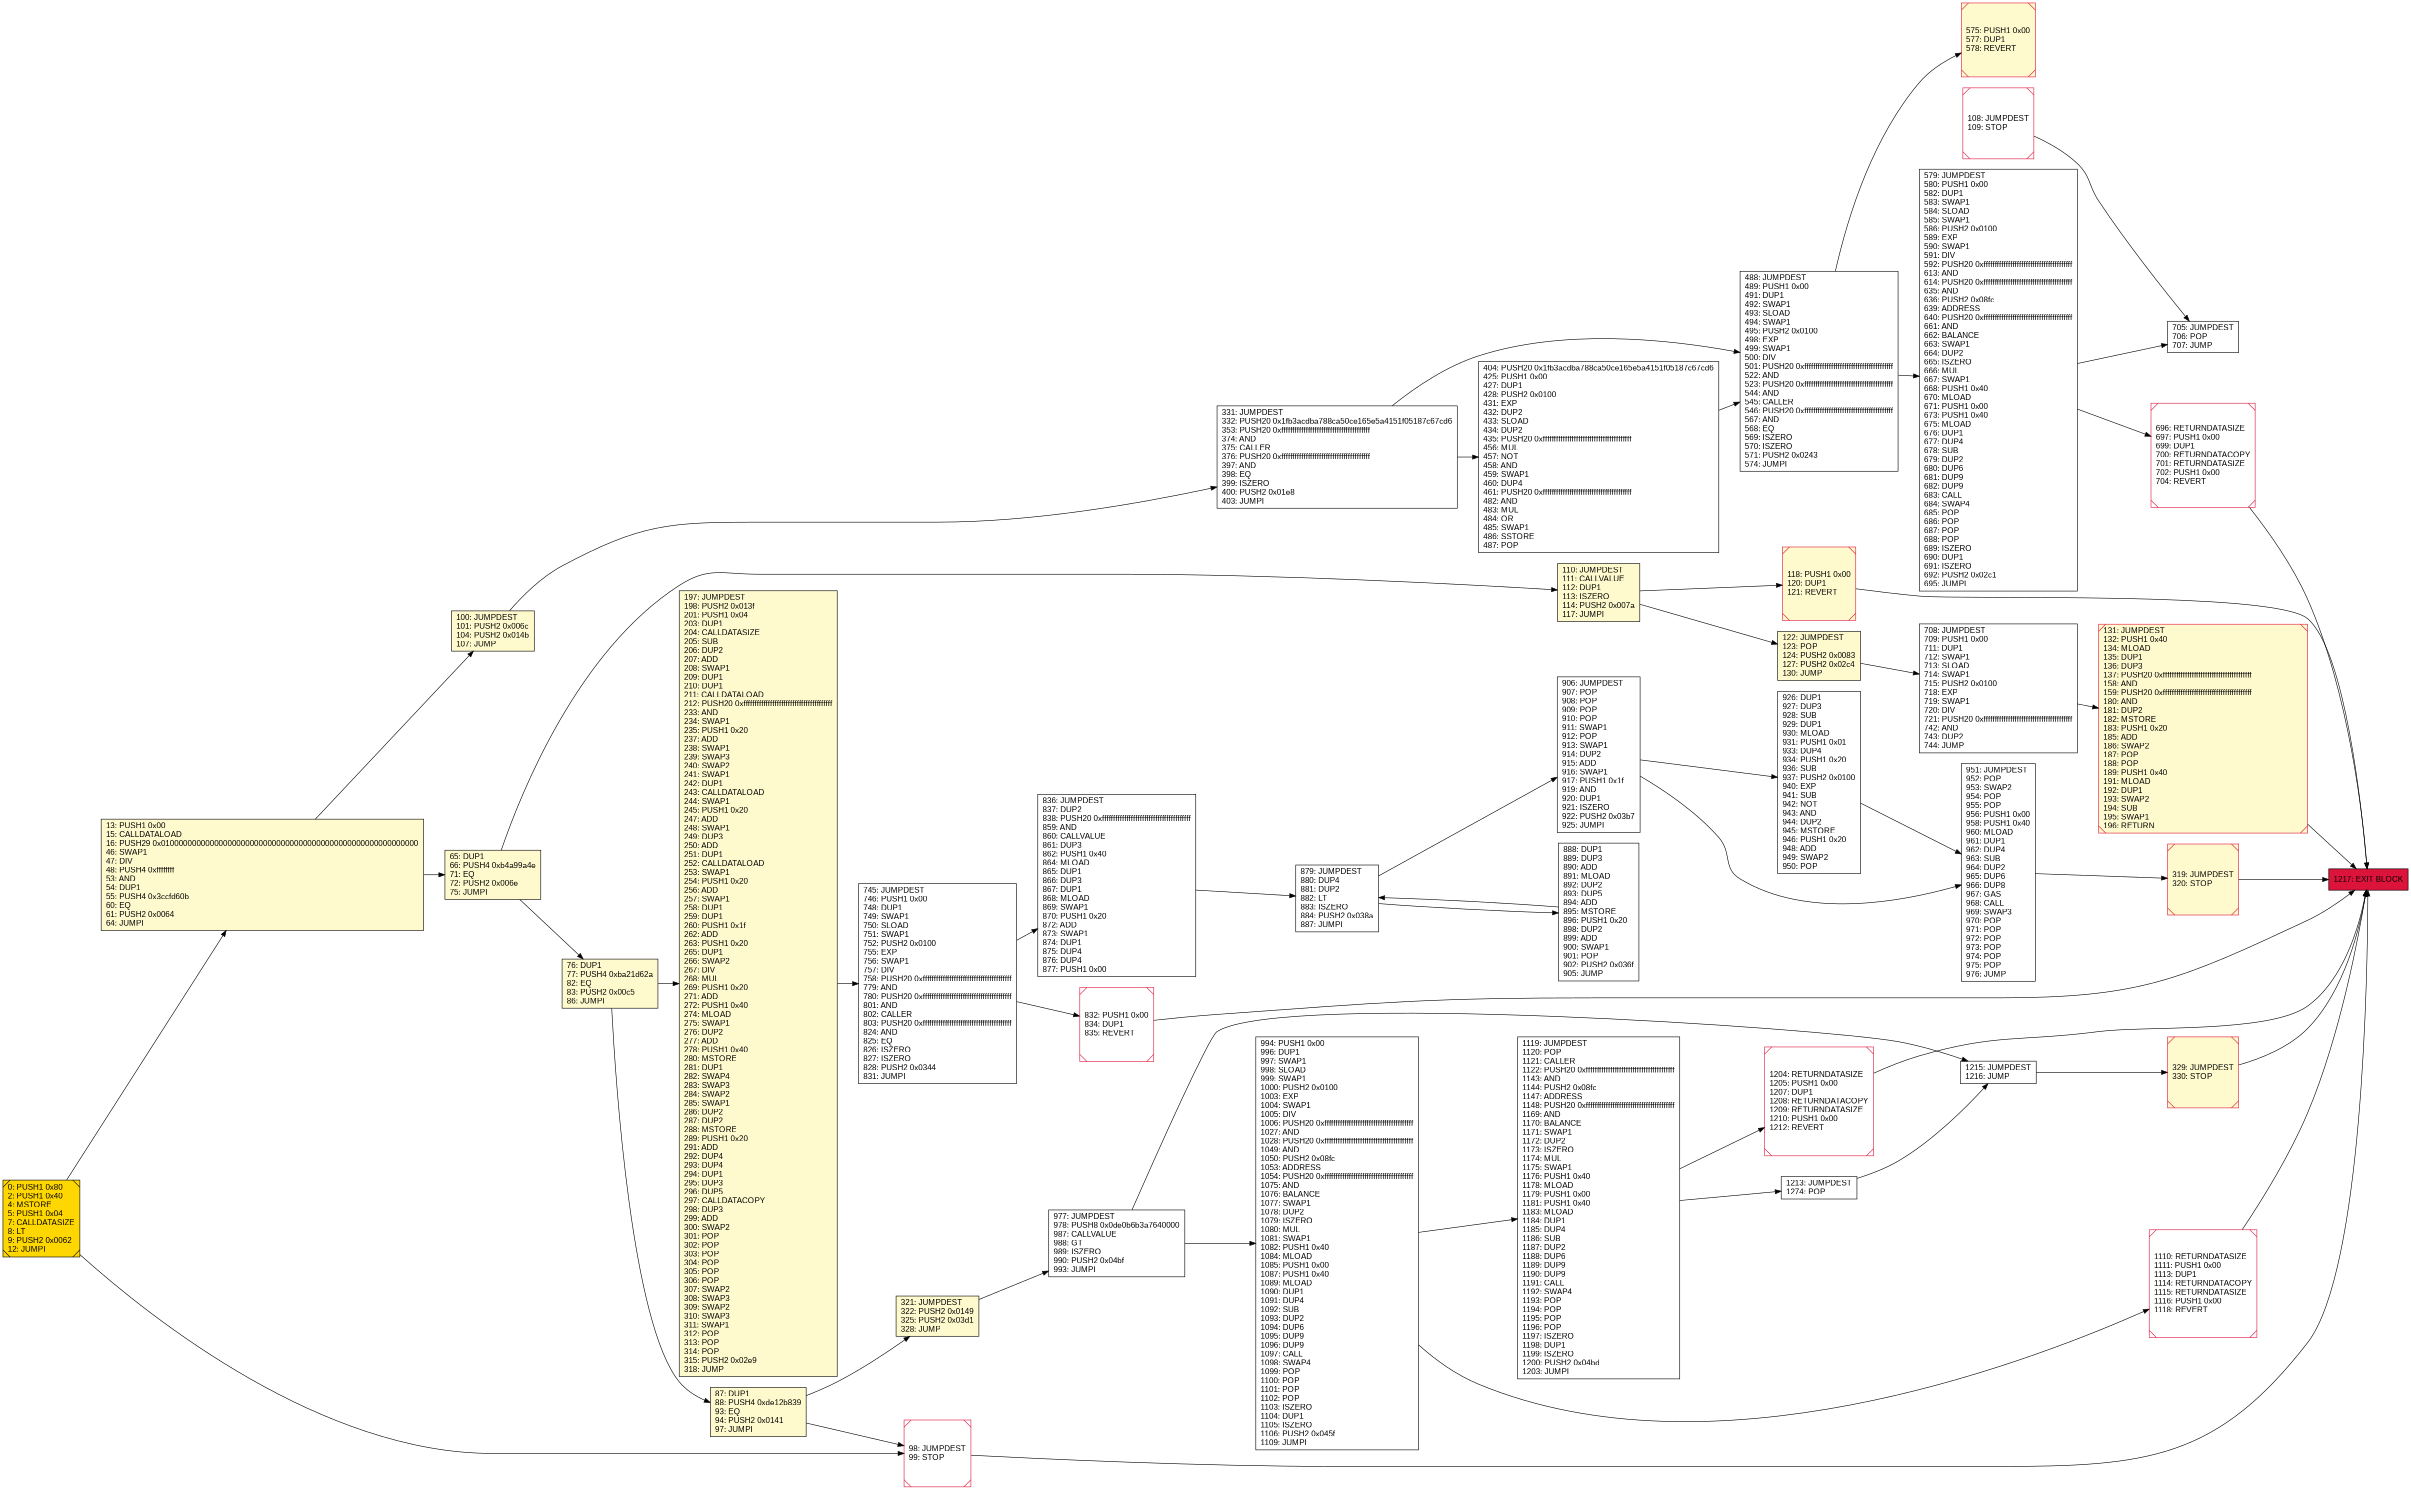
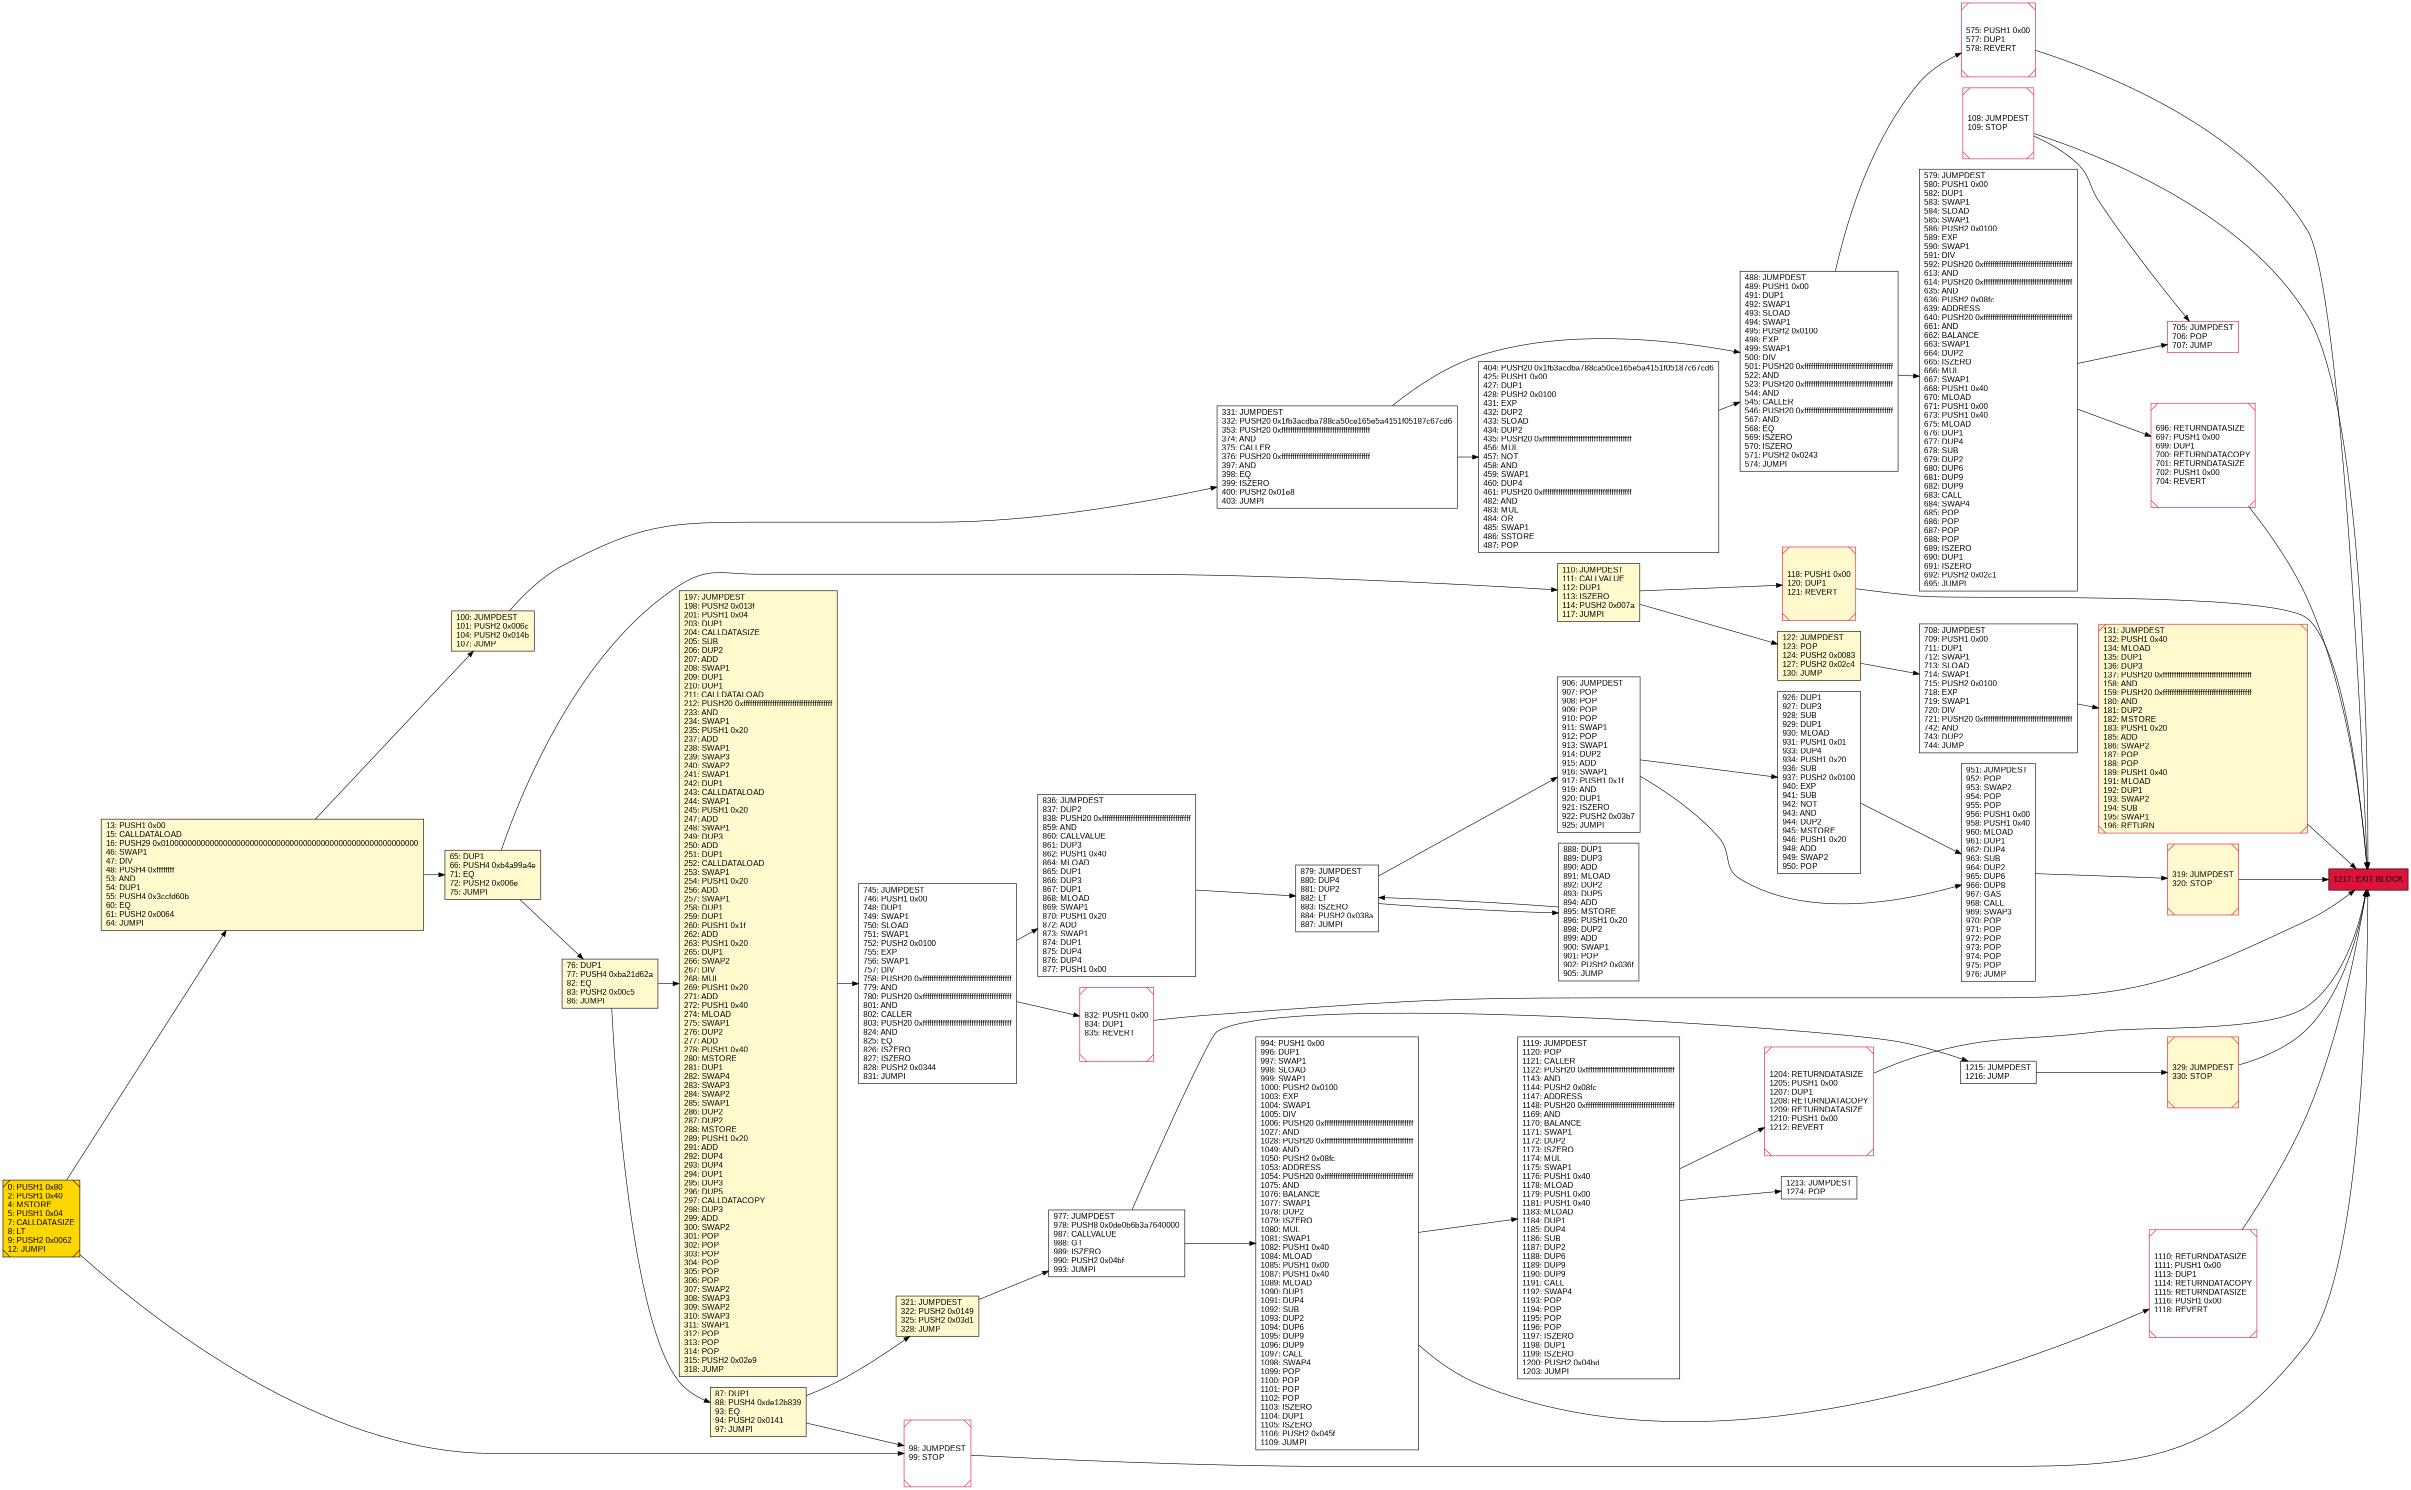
(1998, 40) -> (1998, 40)
(2203, 337) -> (2203, 337)
none -> (2330, 377)
none -> (2335, 379)
(1926, 1142) -> none
